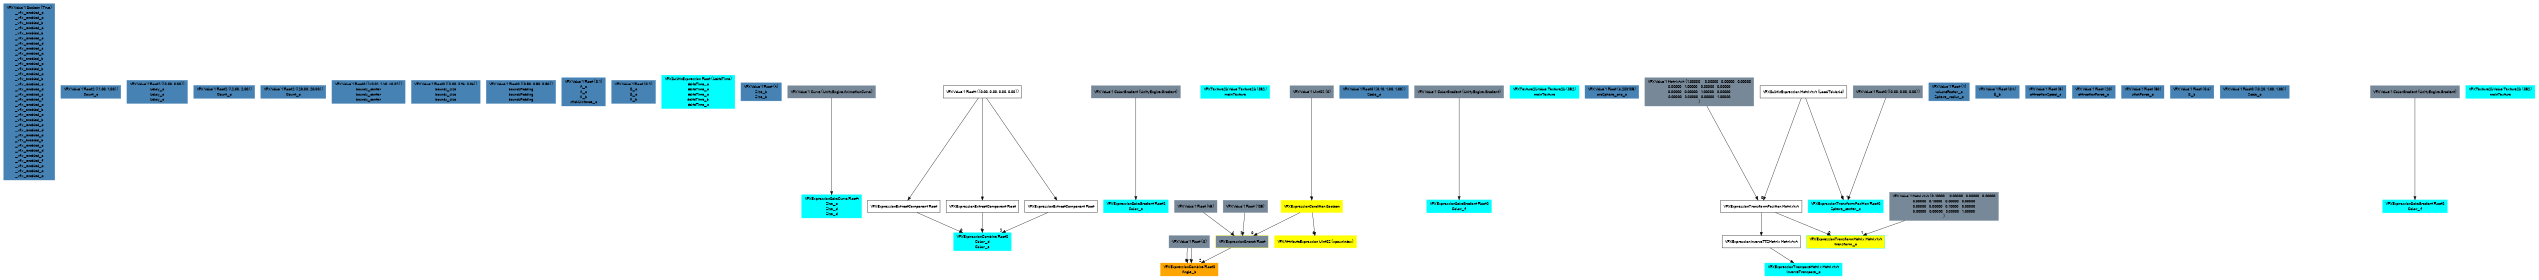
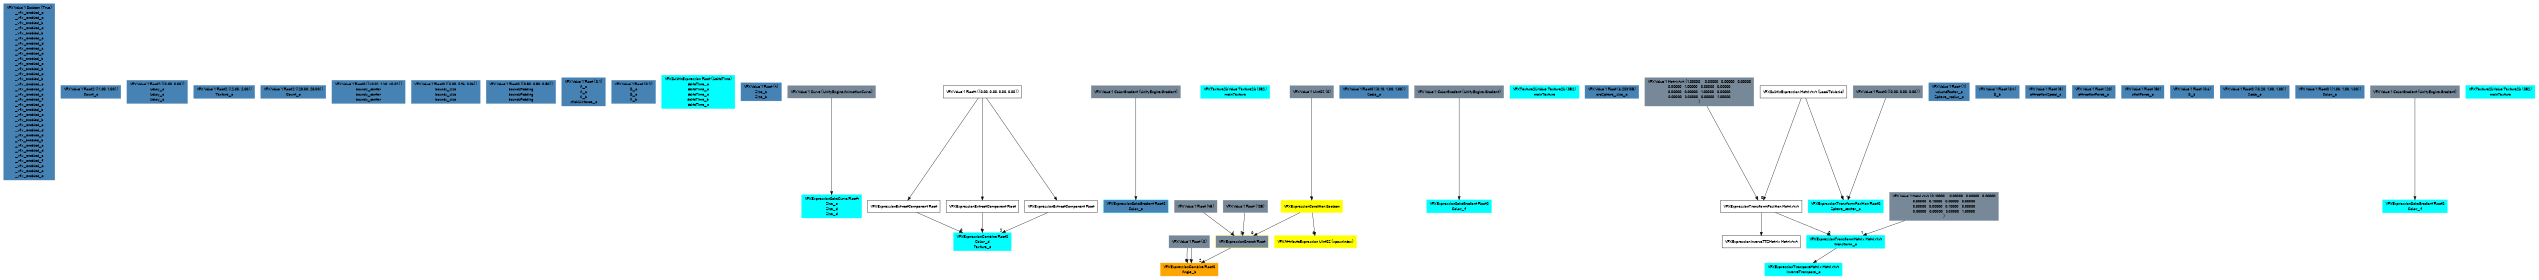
(224, 92) -> (224, 92)
(1612, 92) -> (1612, 92)
none -> (2330, 92)
(1136, 206) -> (1136, 206)
(982, 242) -> (982, 242)
(1846, 242) -> (1846, 242)
(1781, 255) -> (1826, 255)
